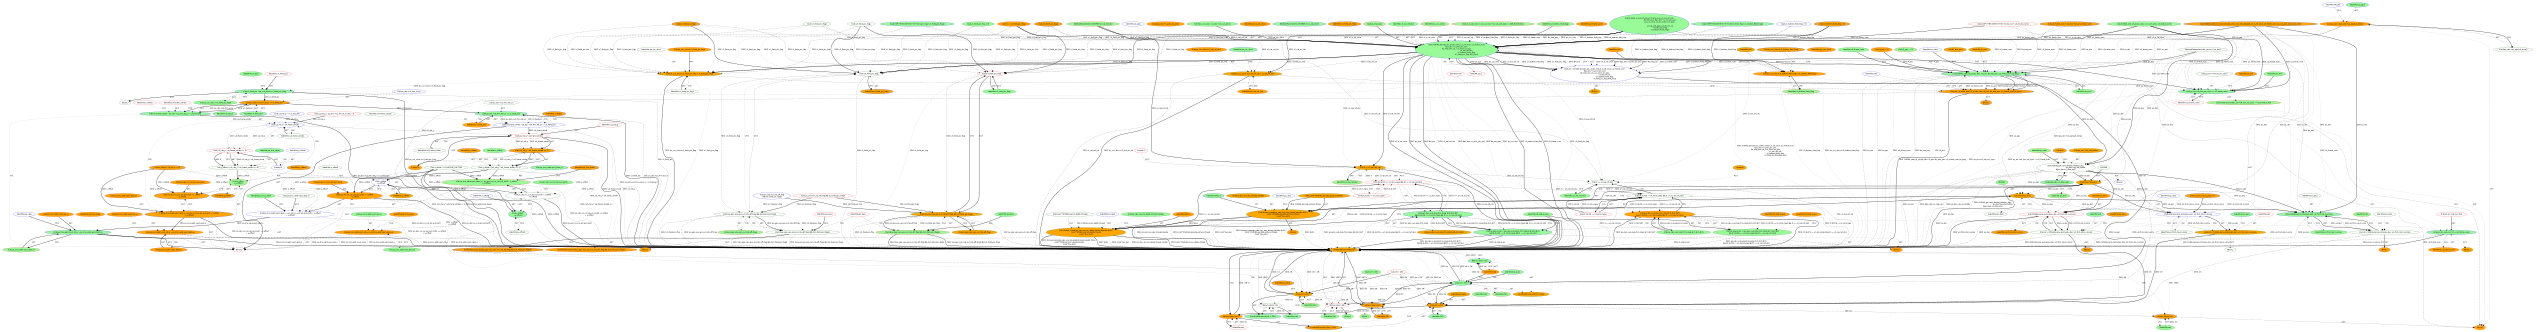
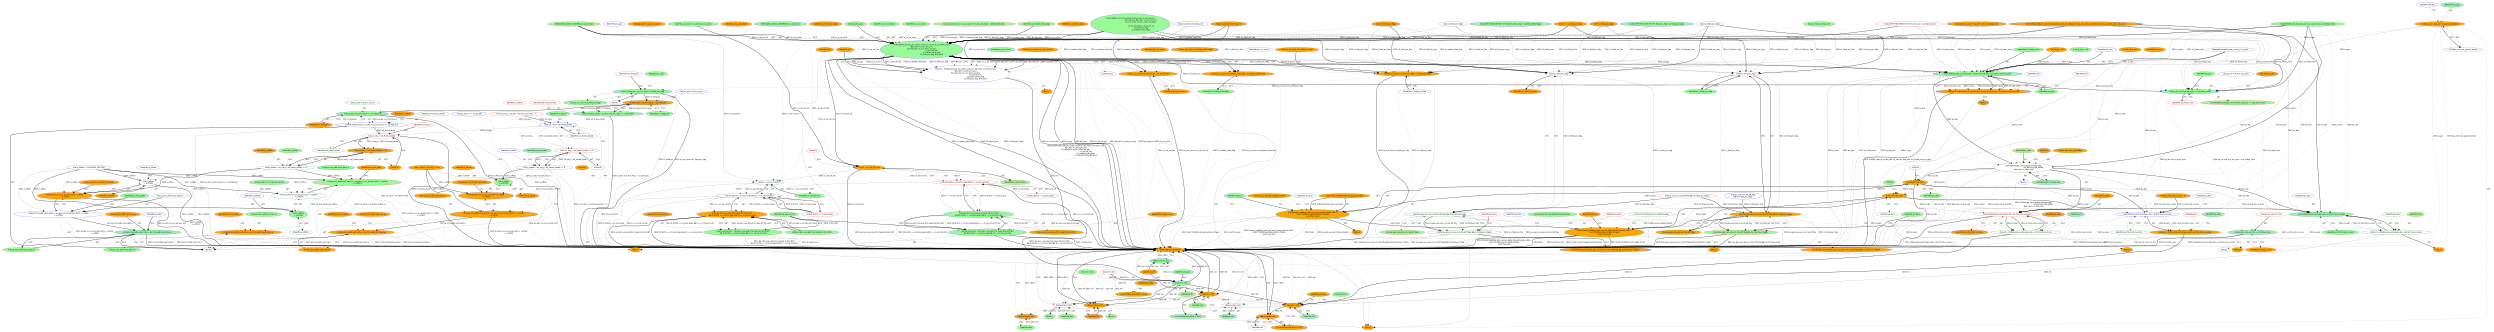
none -> (2145, 152)
(924, 248) -> none
